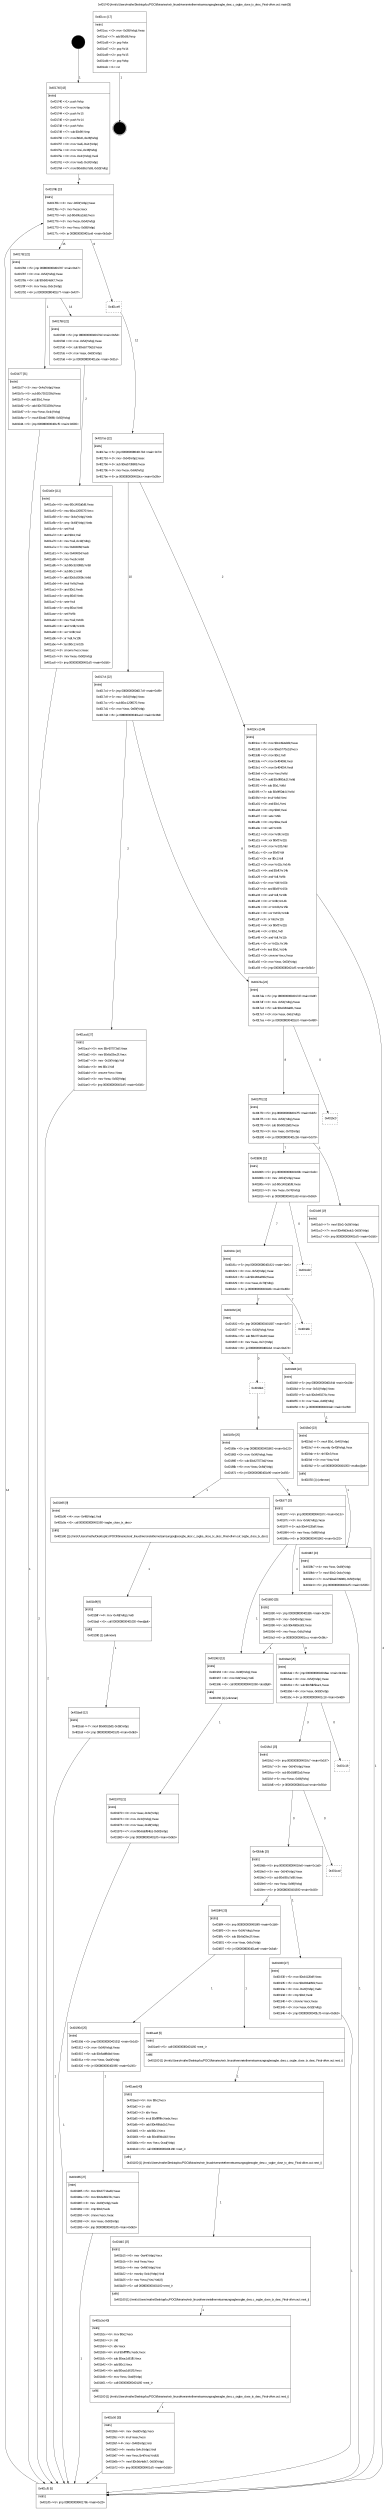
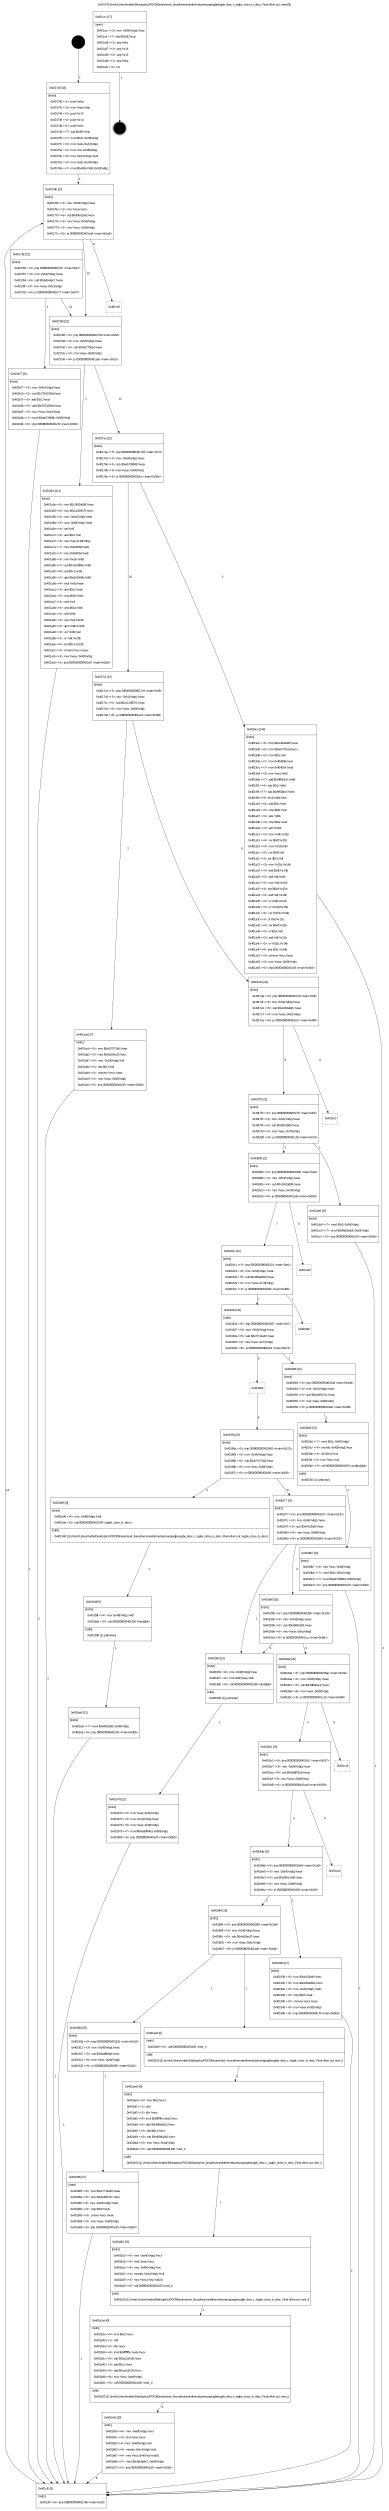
(62, 243) -> (85, 276)
(135, 371) -> (106, 398)
